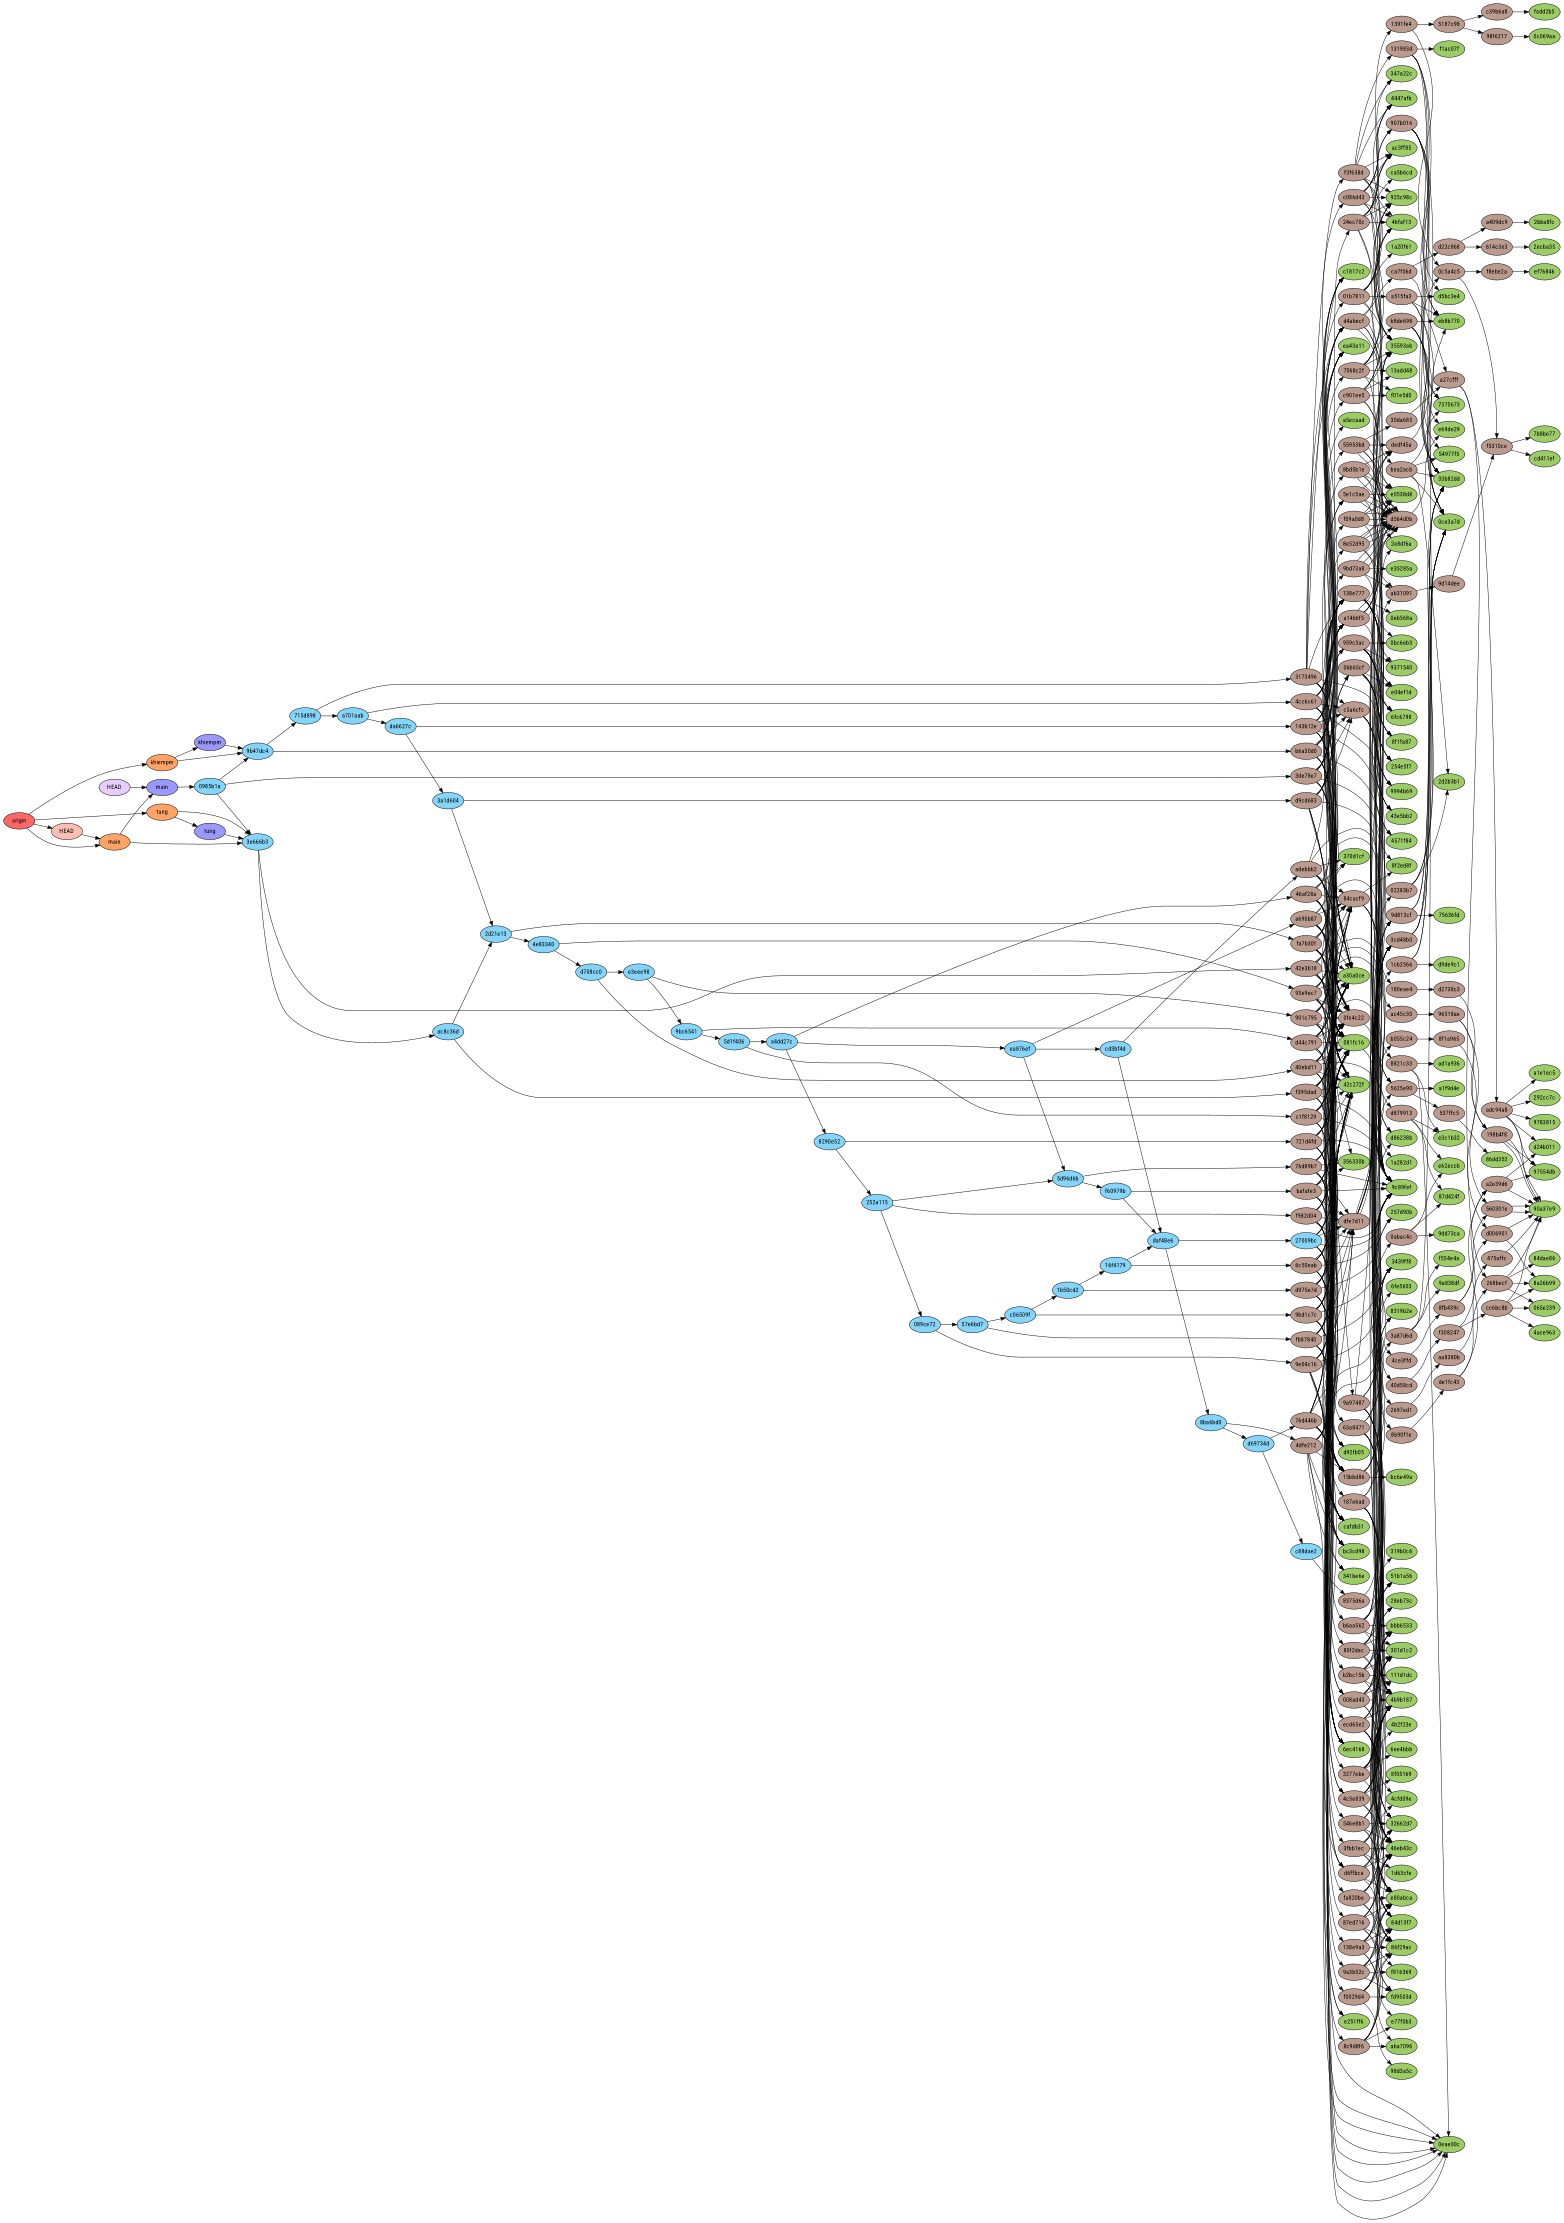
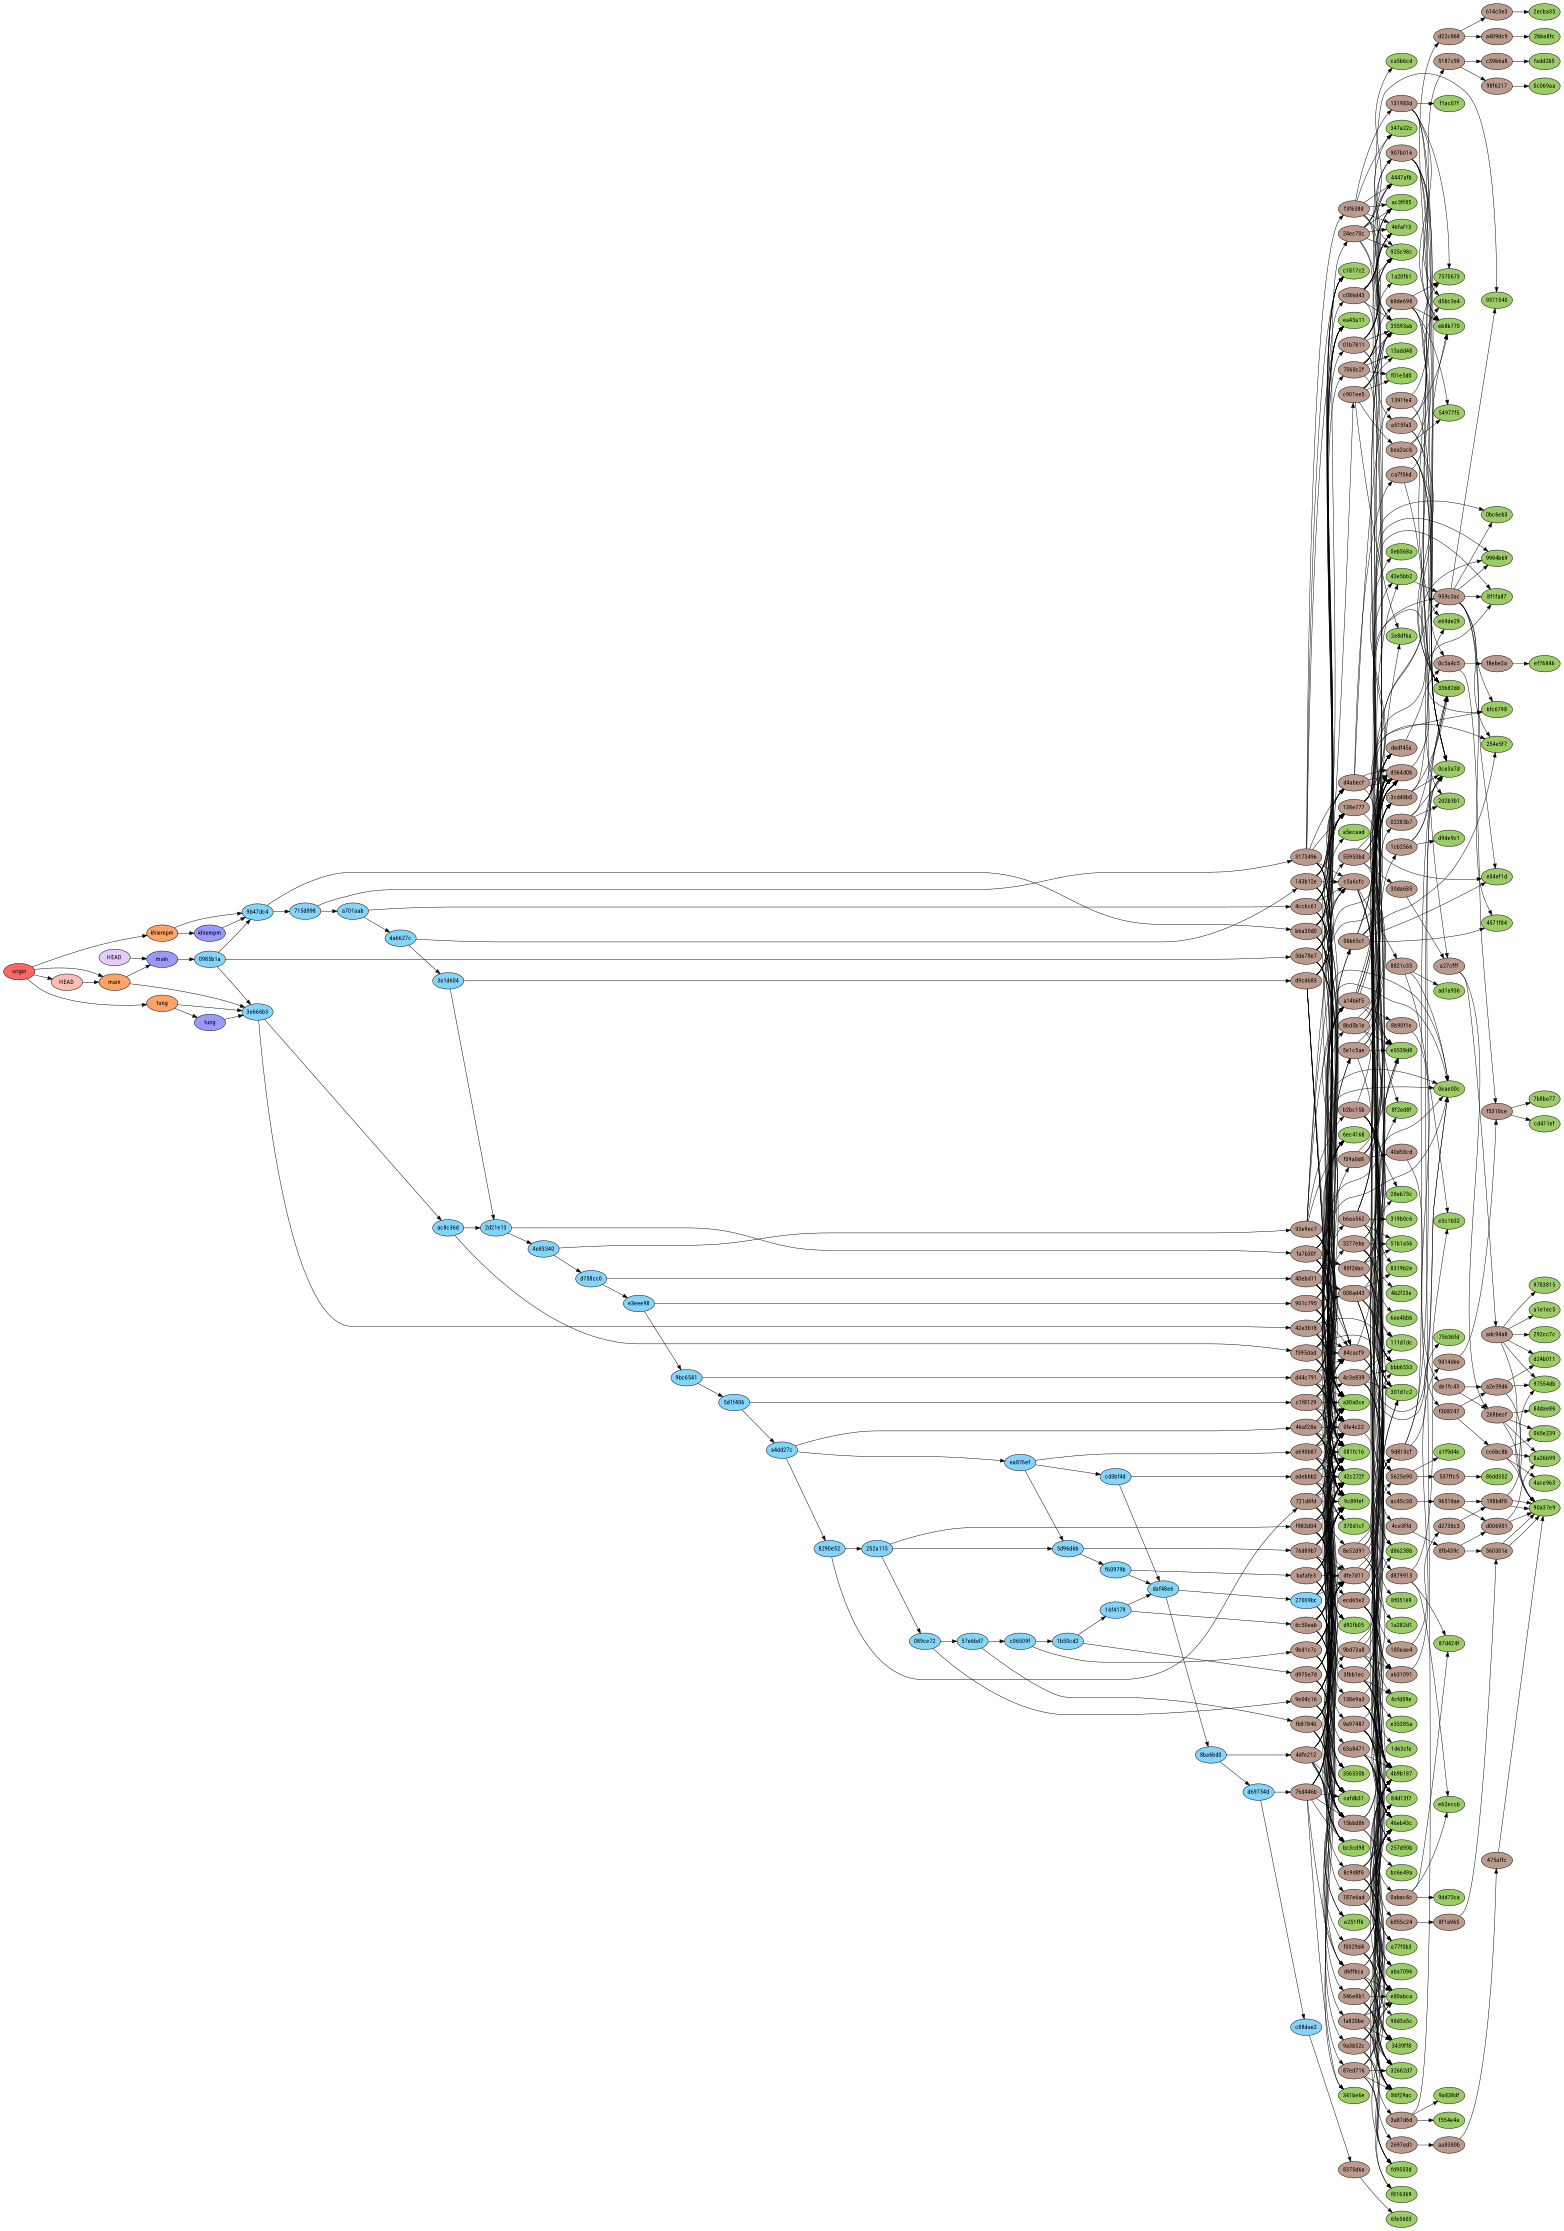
(1354, 544) -> (1354, 1551)
(1378, 727) -> (1423, 586)
(1377, 1113) -> (1329, 1475)
